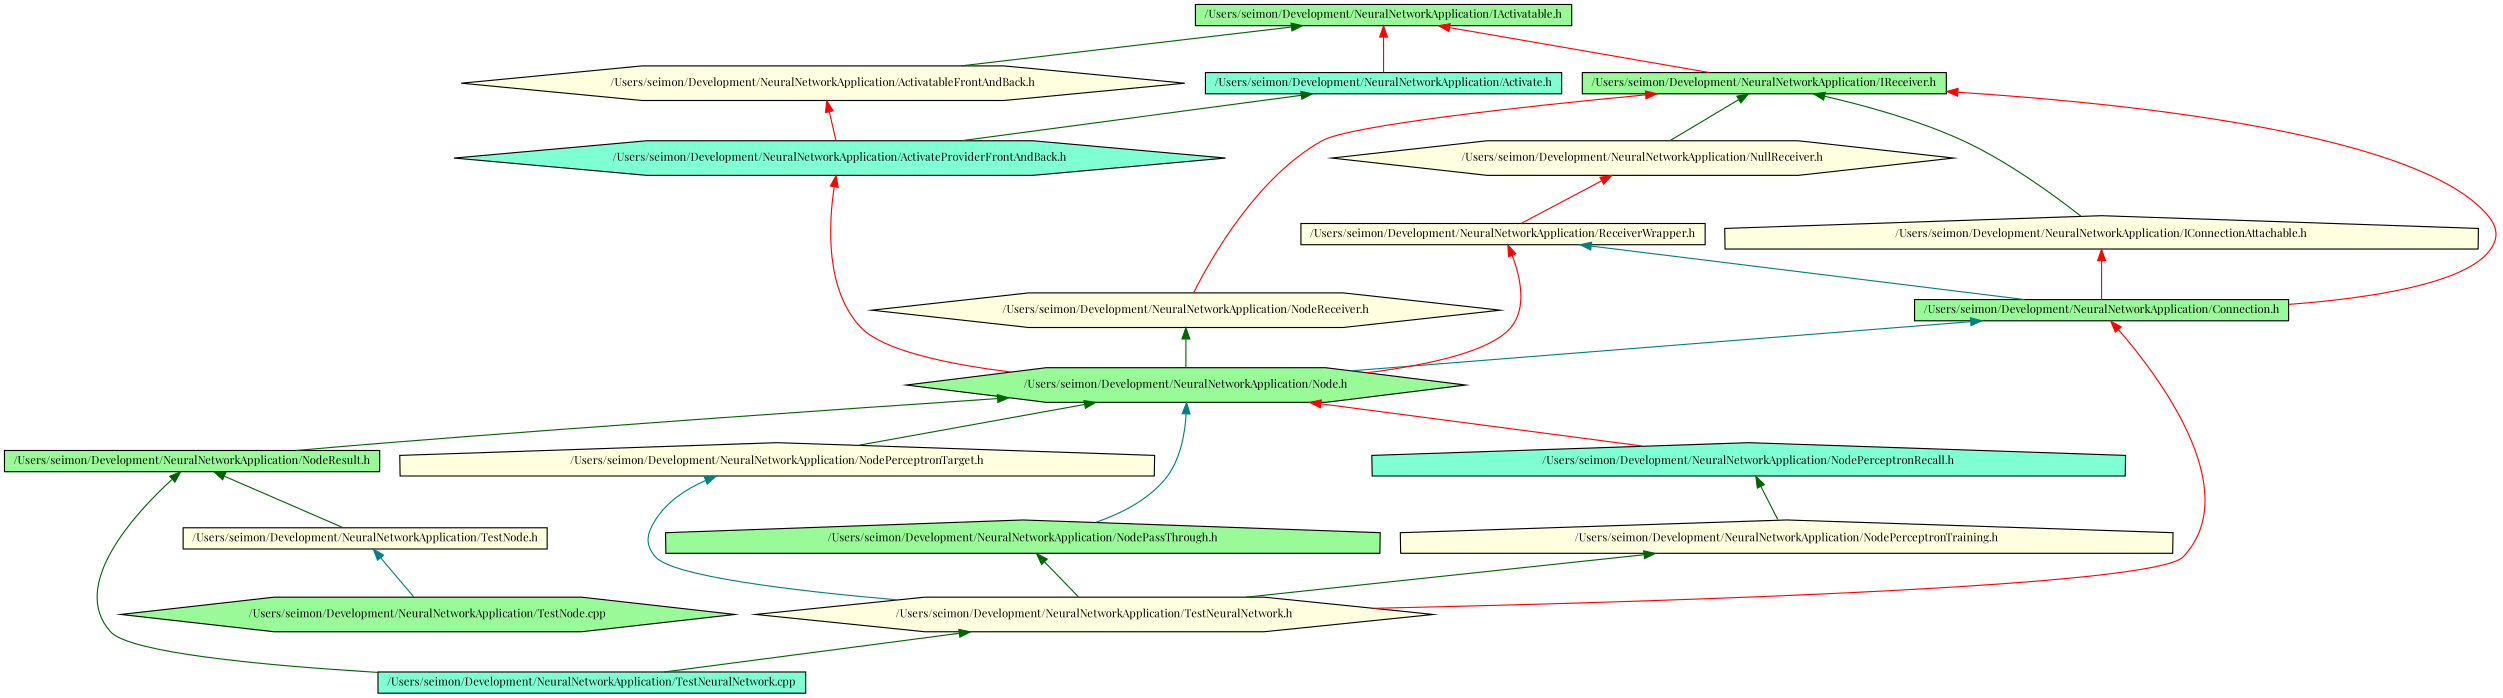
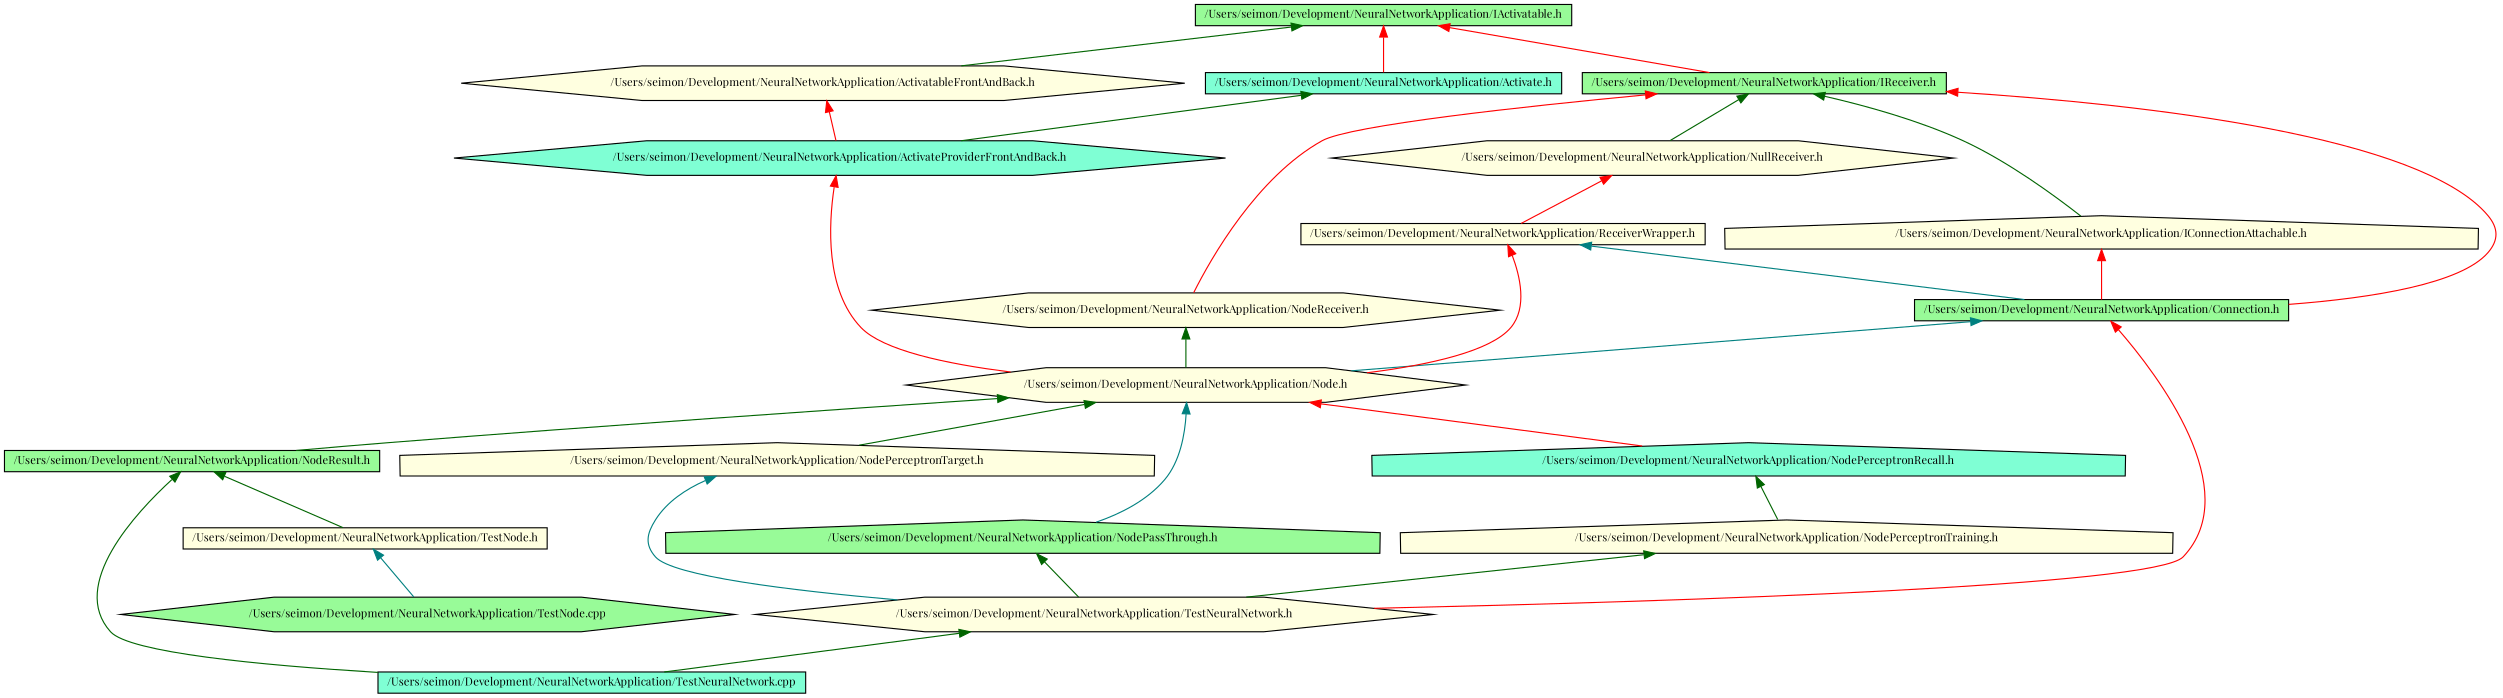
(1186, 385) -> (1186, 385)
